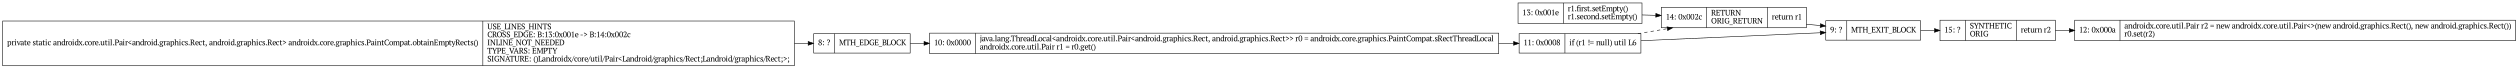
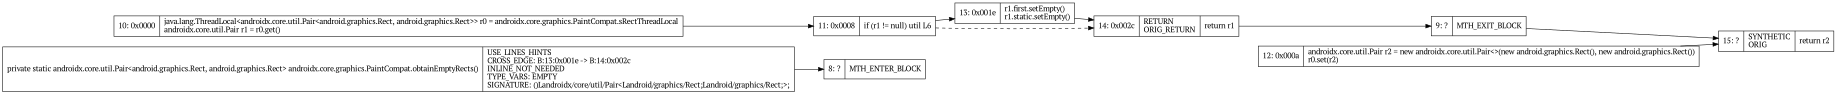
(1603, 17) -> (1037, 17)
(2062, 30) -> (1697, 45)
(1731, 37) -> (942, 20)
(872, 43) -> (885, 69)
(917, 43) -> none
